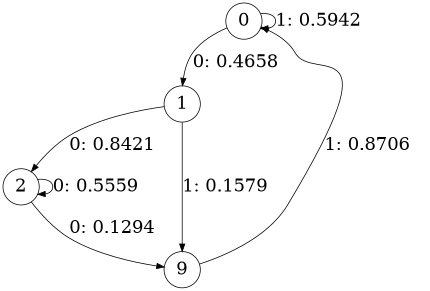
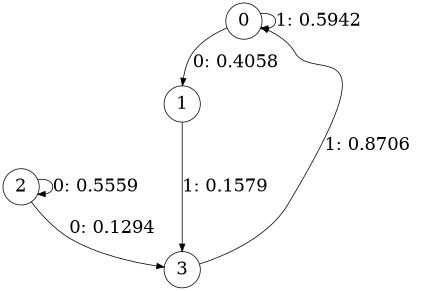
(244, 63) -> (244, 63)
(94, 124) -> none
(182, 270) -> (182, 270)
